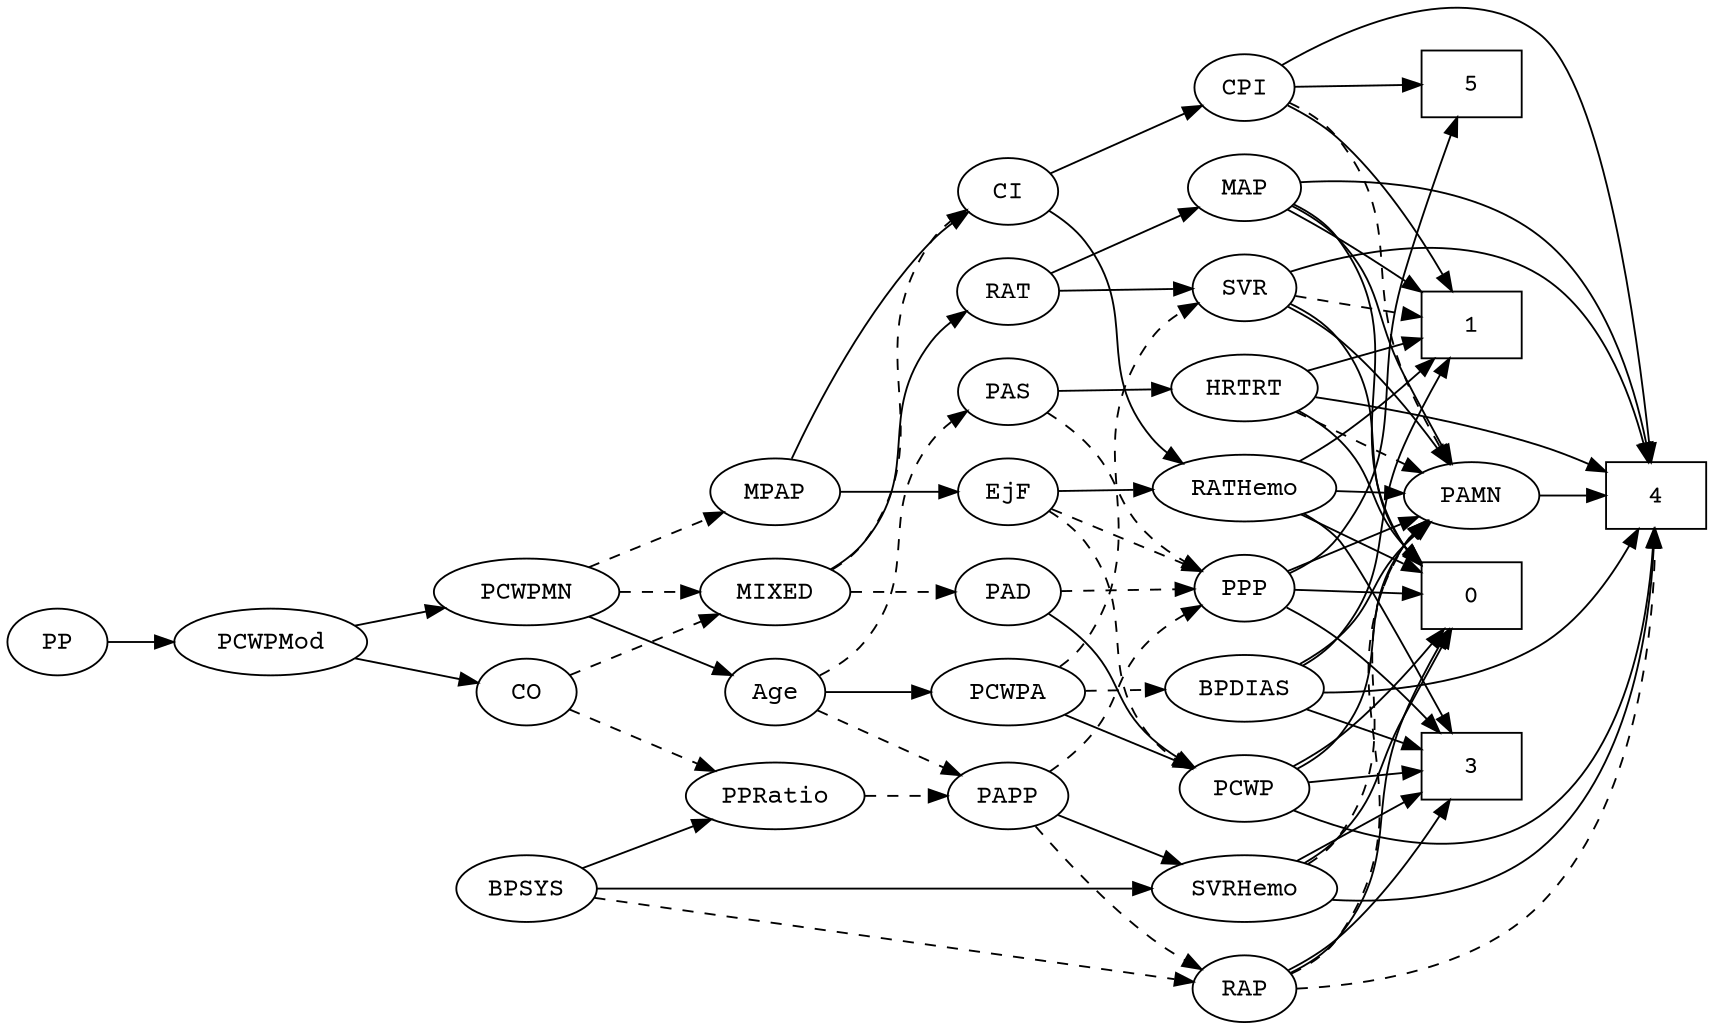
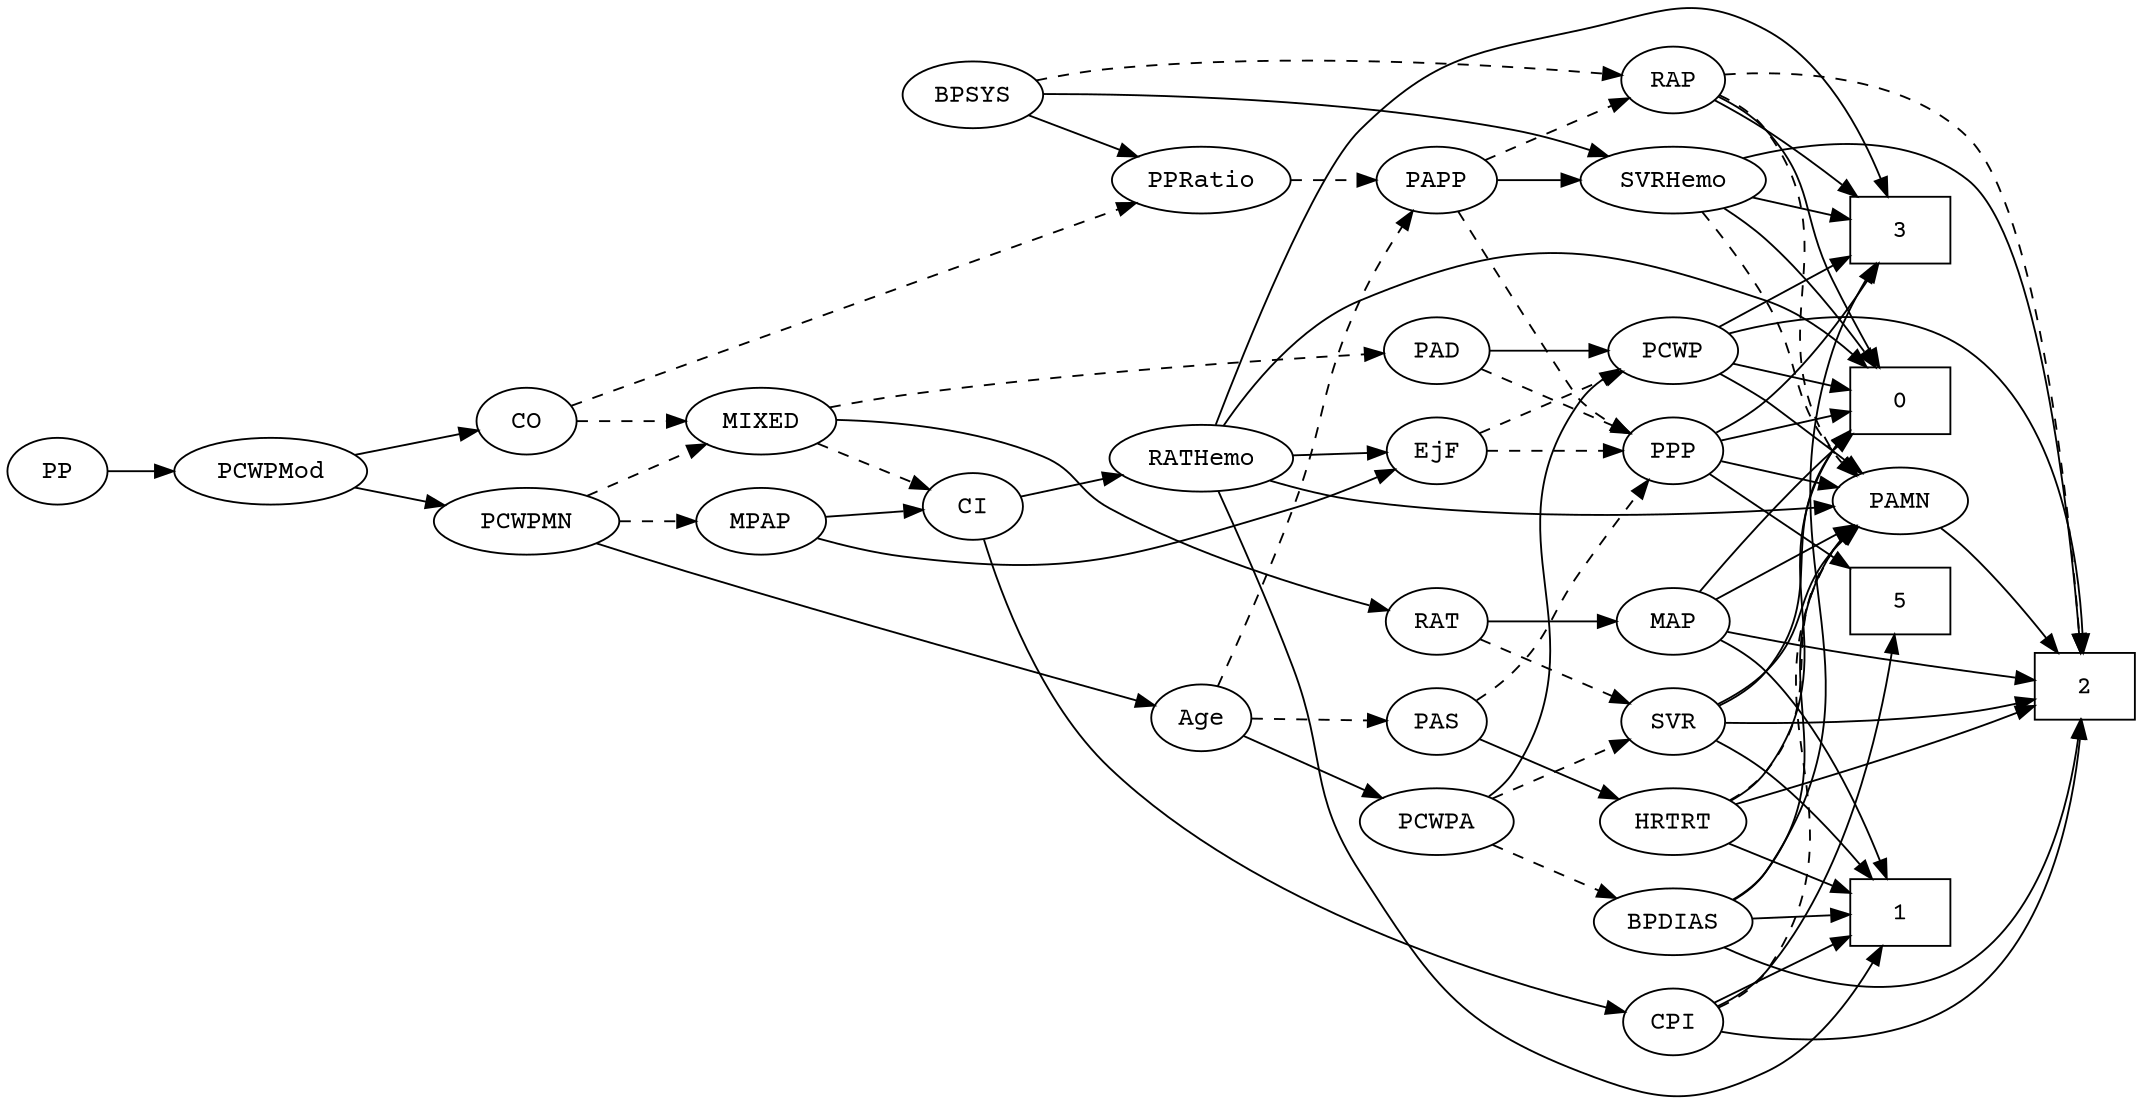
(1122, 290) -> (1536, 663)
(1349, 305) -> (1776, 780)
(1096, 490) -> (1330, 454)
(1656, 496) -> (2085, 686)
